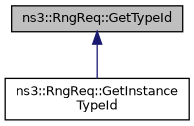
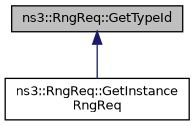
(97, 99) -> (97, 99)
